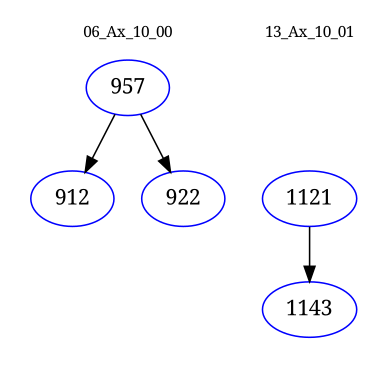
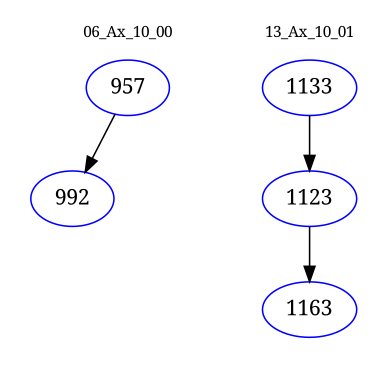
none -> (310, 88)
(72, 199) -> (72, 199)
(183, 199) -> none
(310, 199) -> (310, 199)
(310, 310) -> (310, 310)
